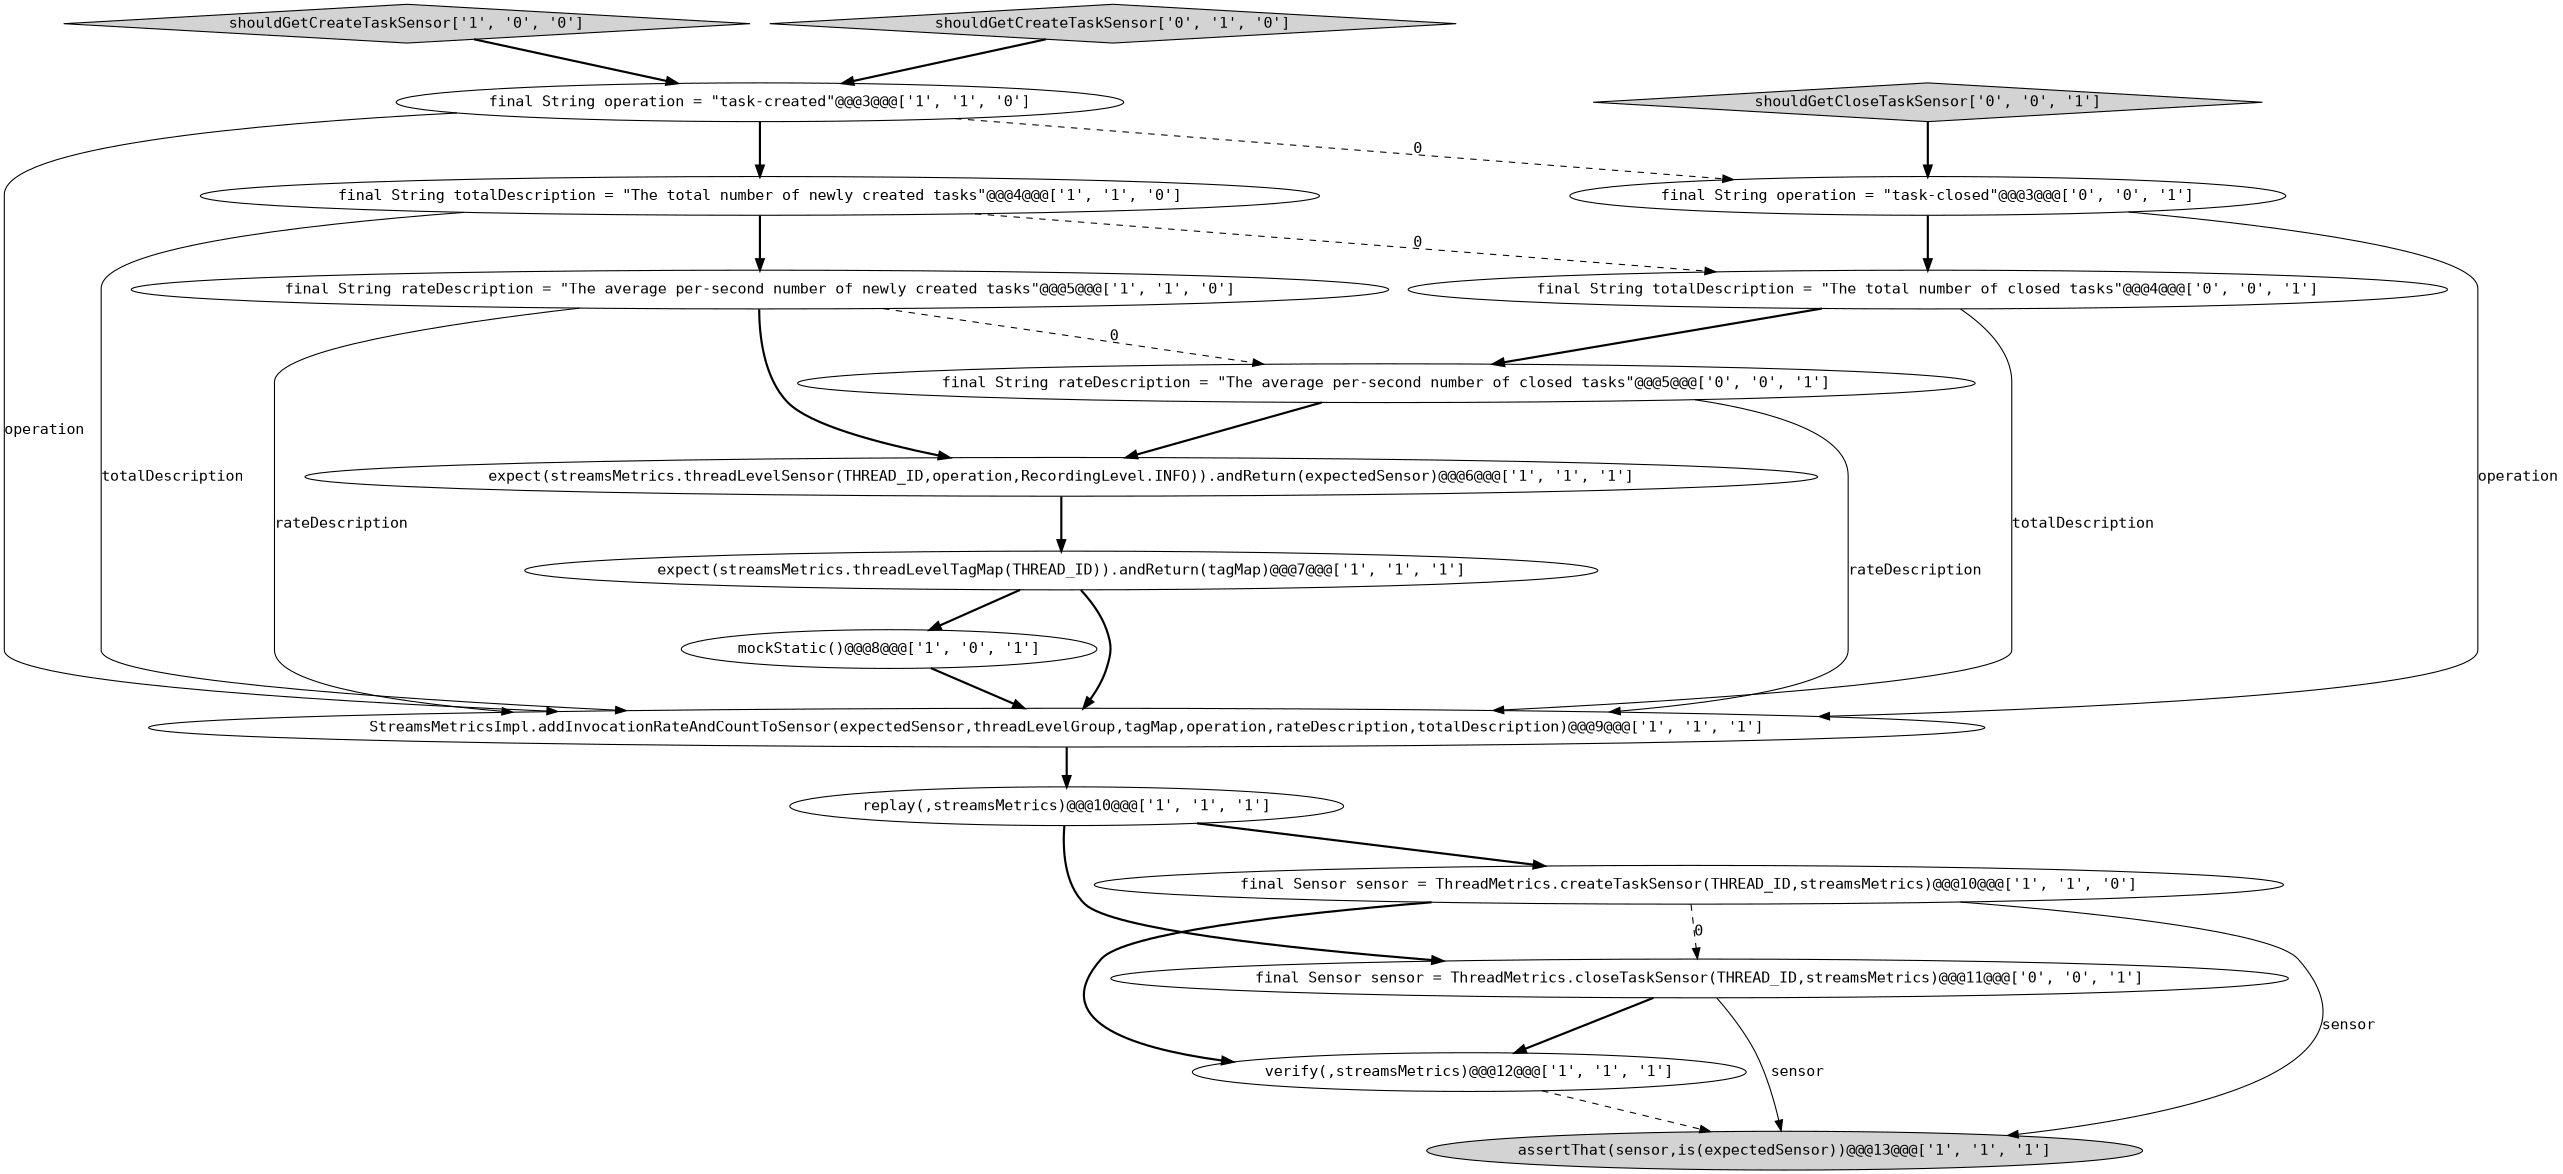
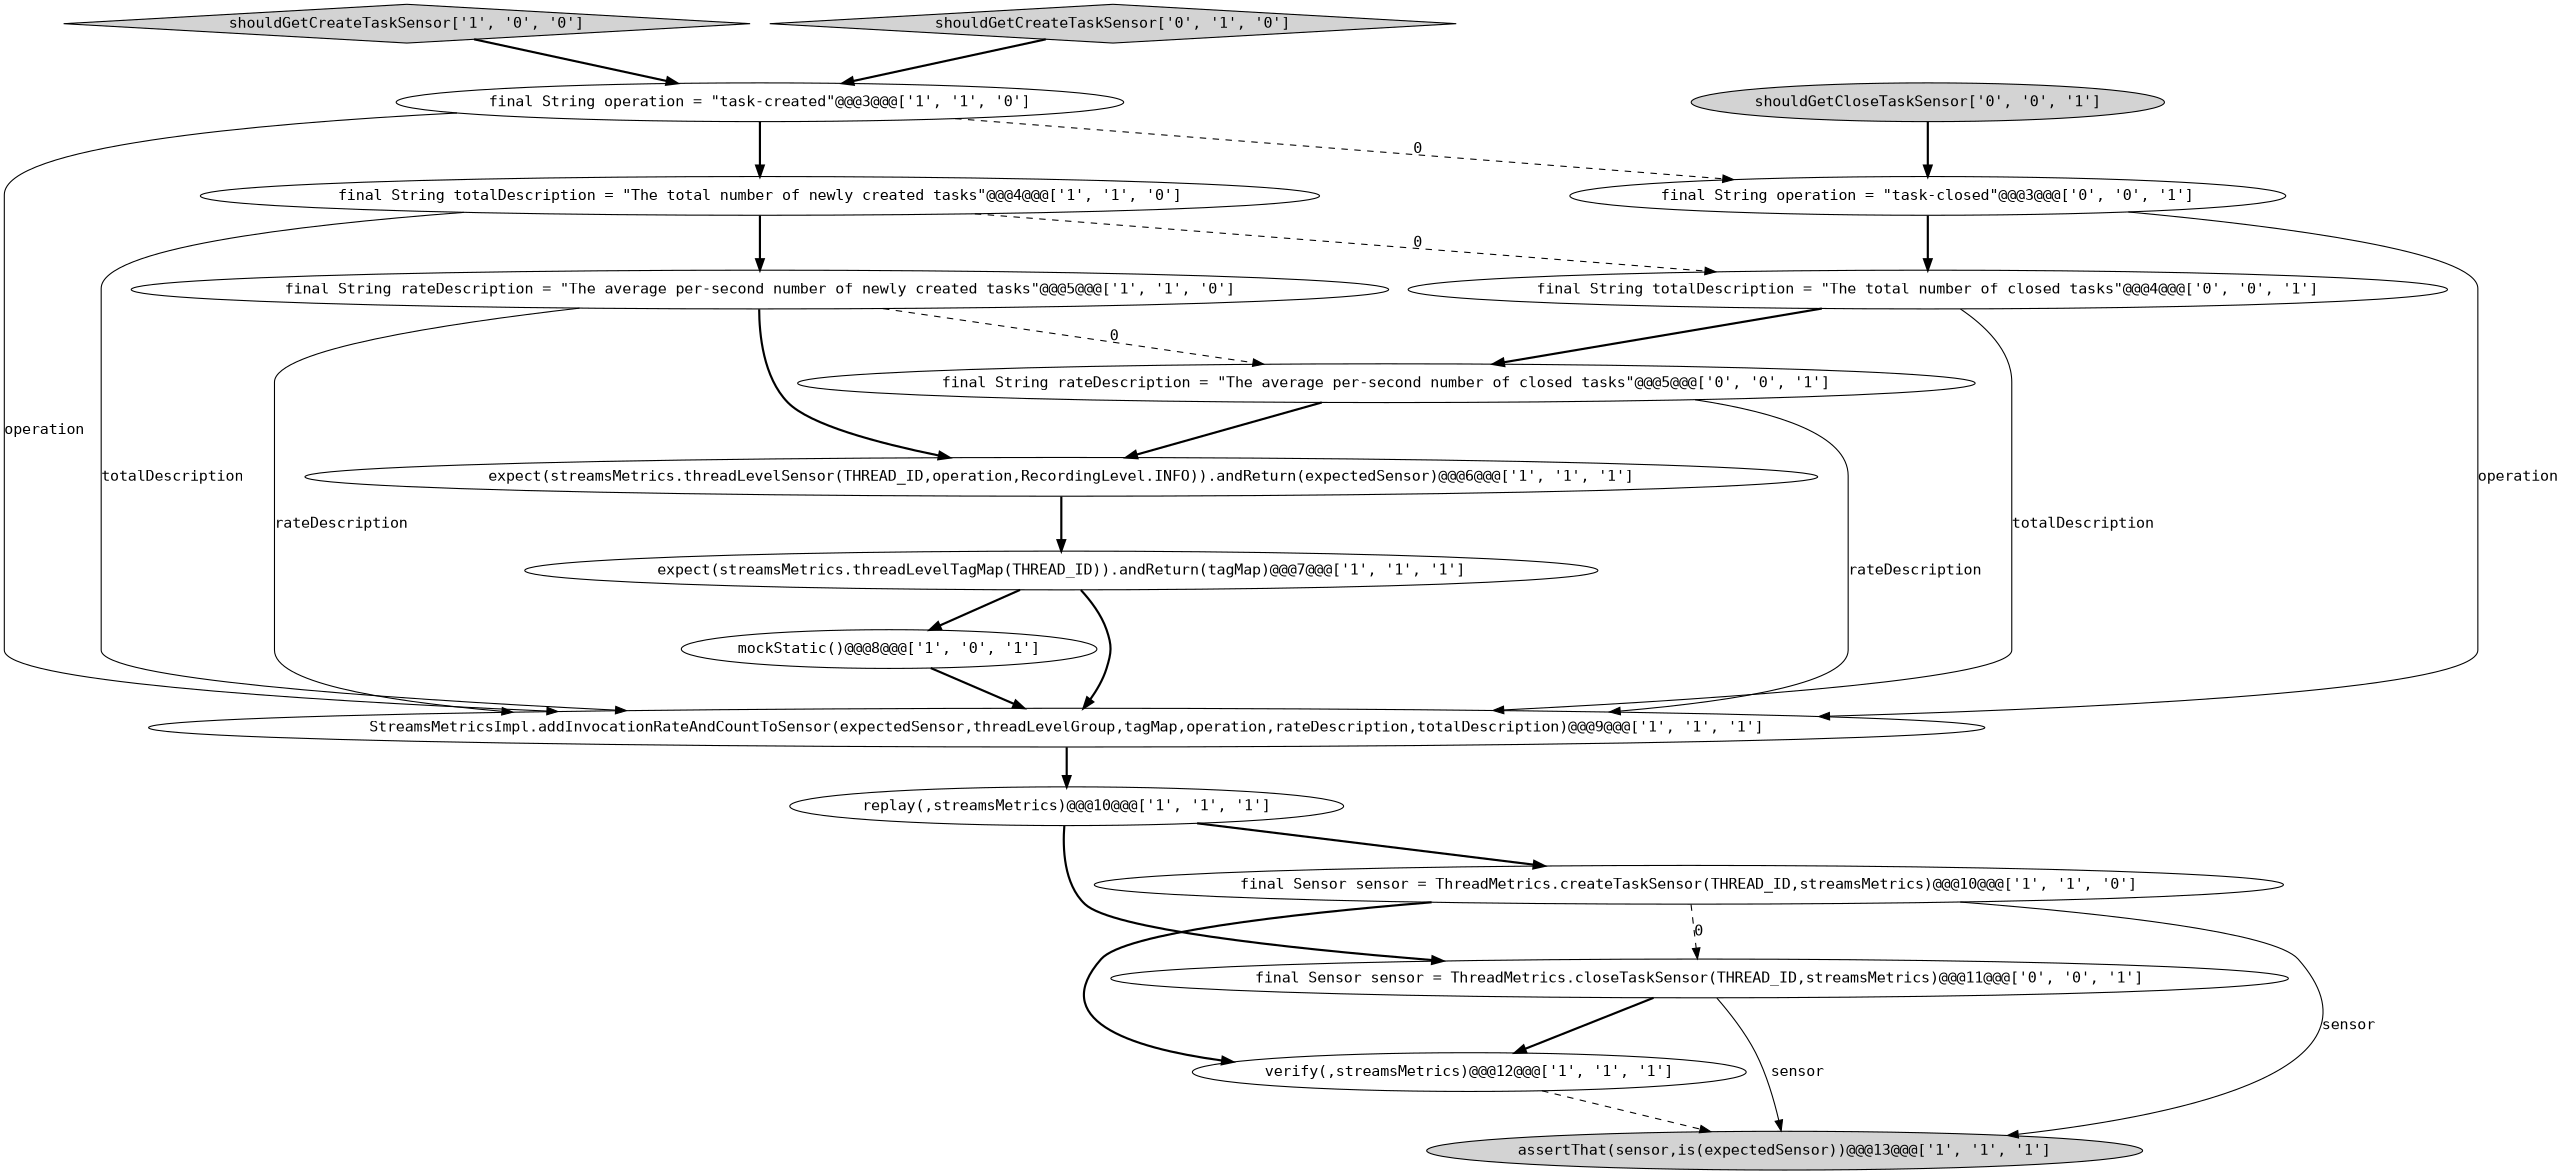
(1928, 102) -> (1928, 102)
